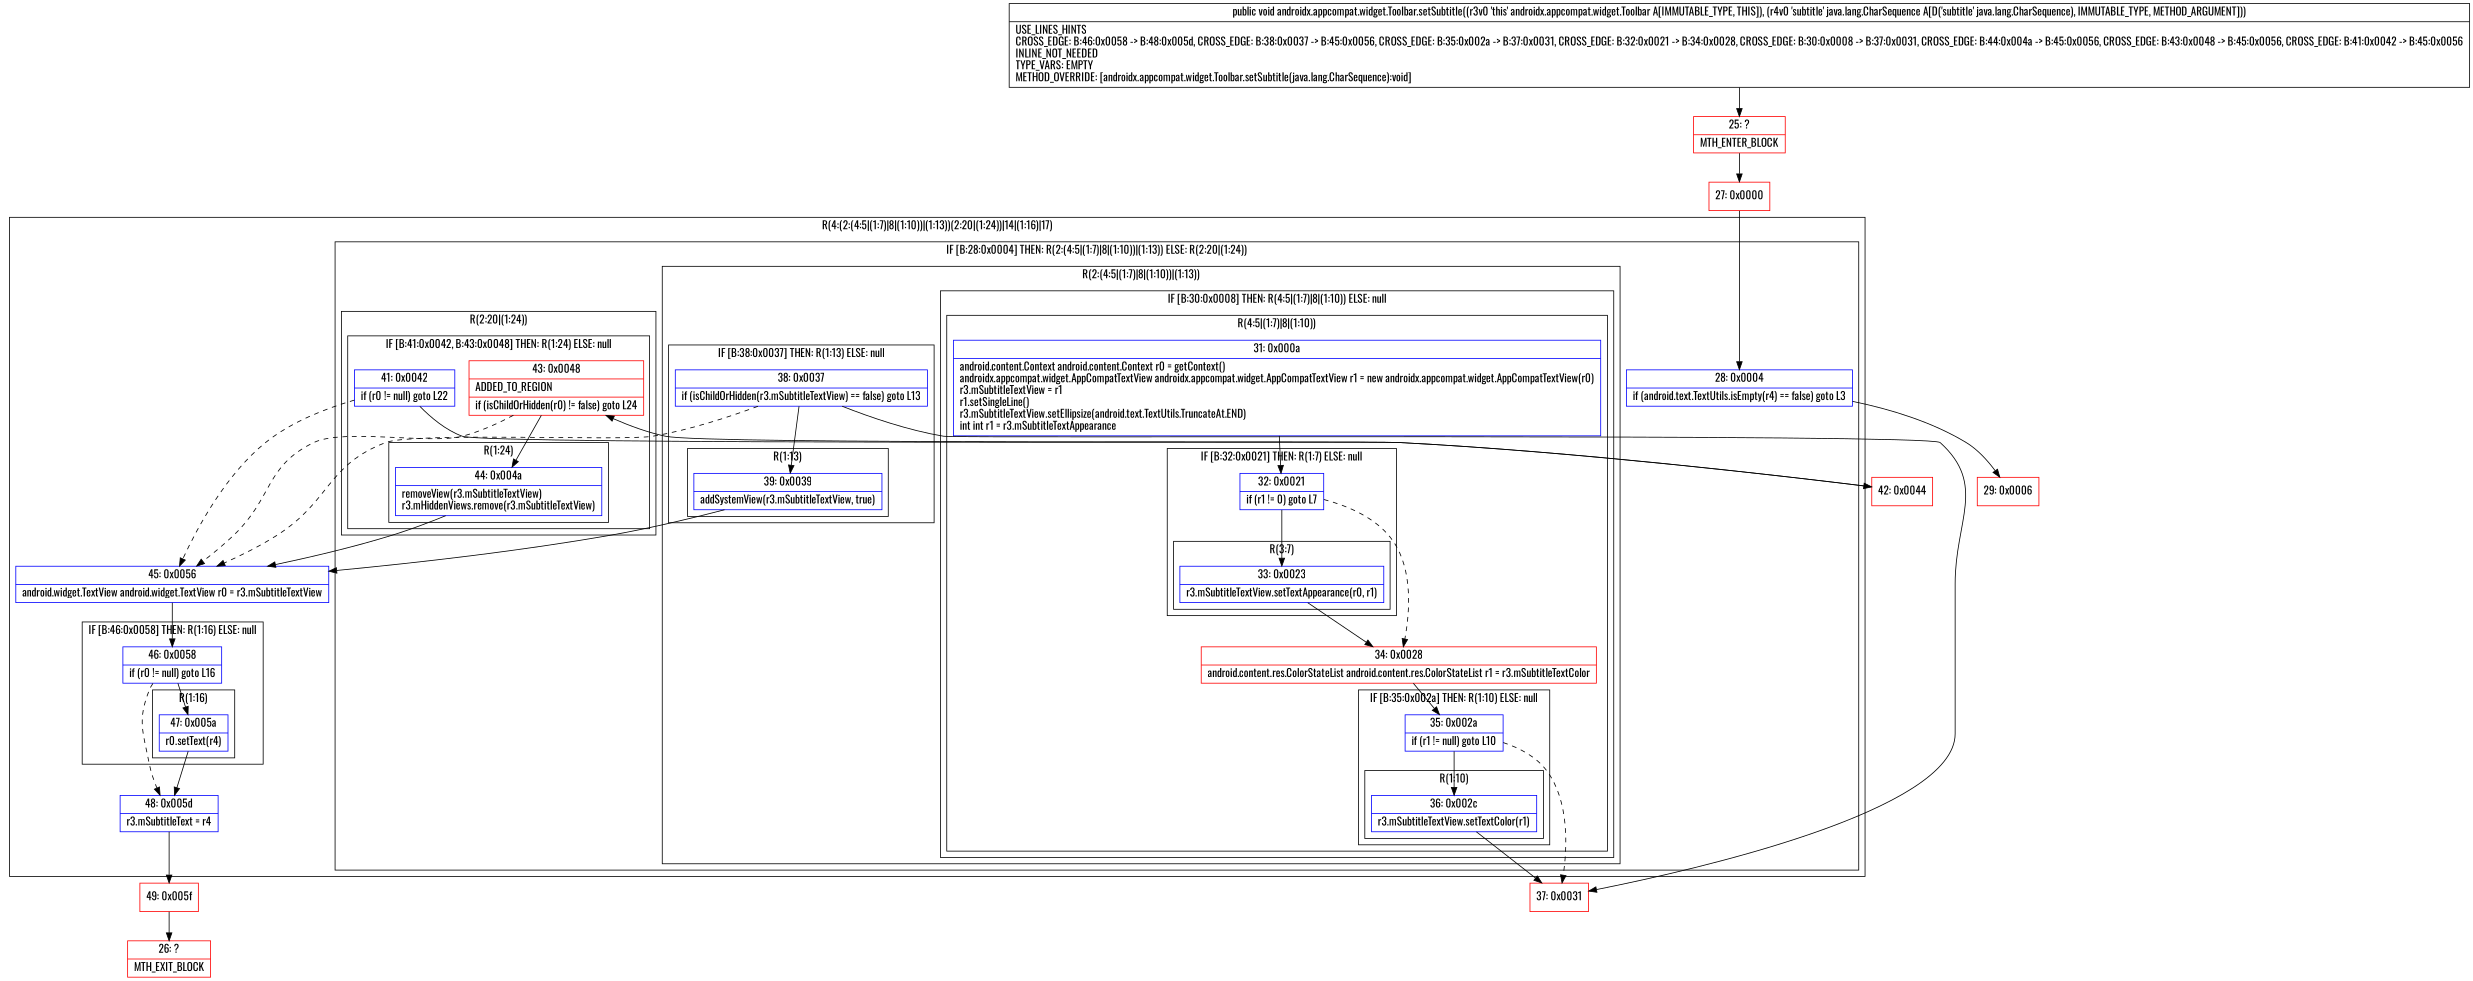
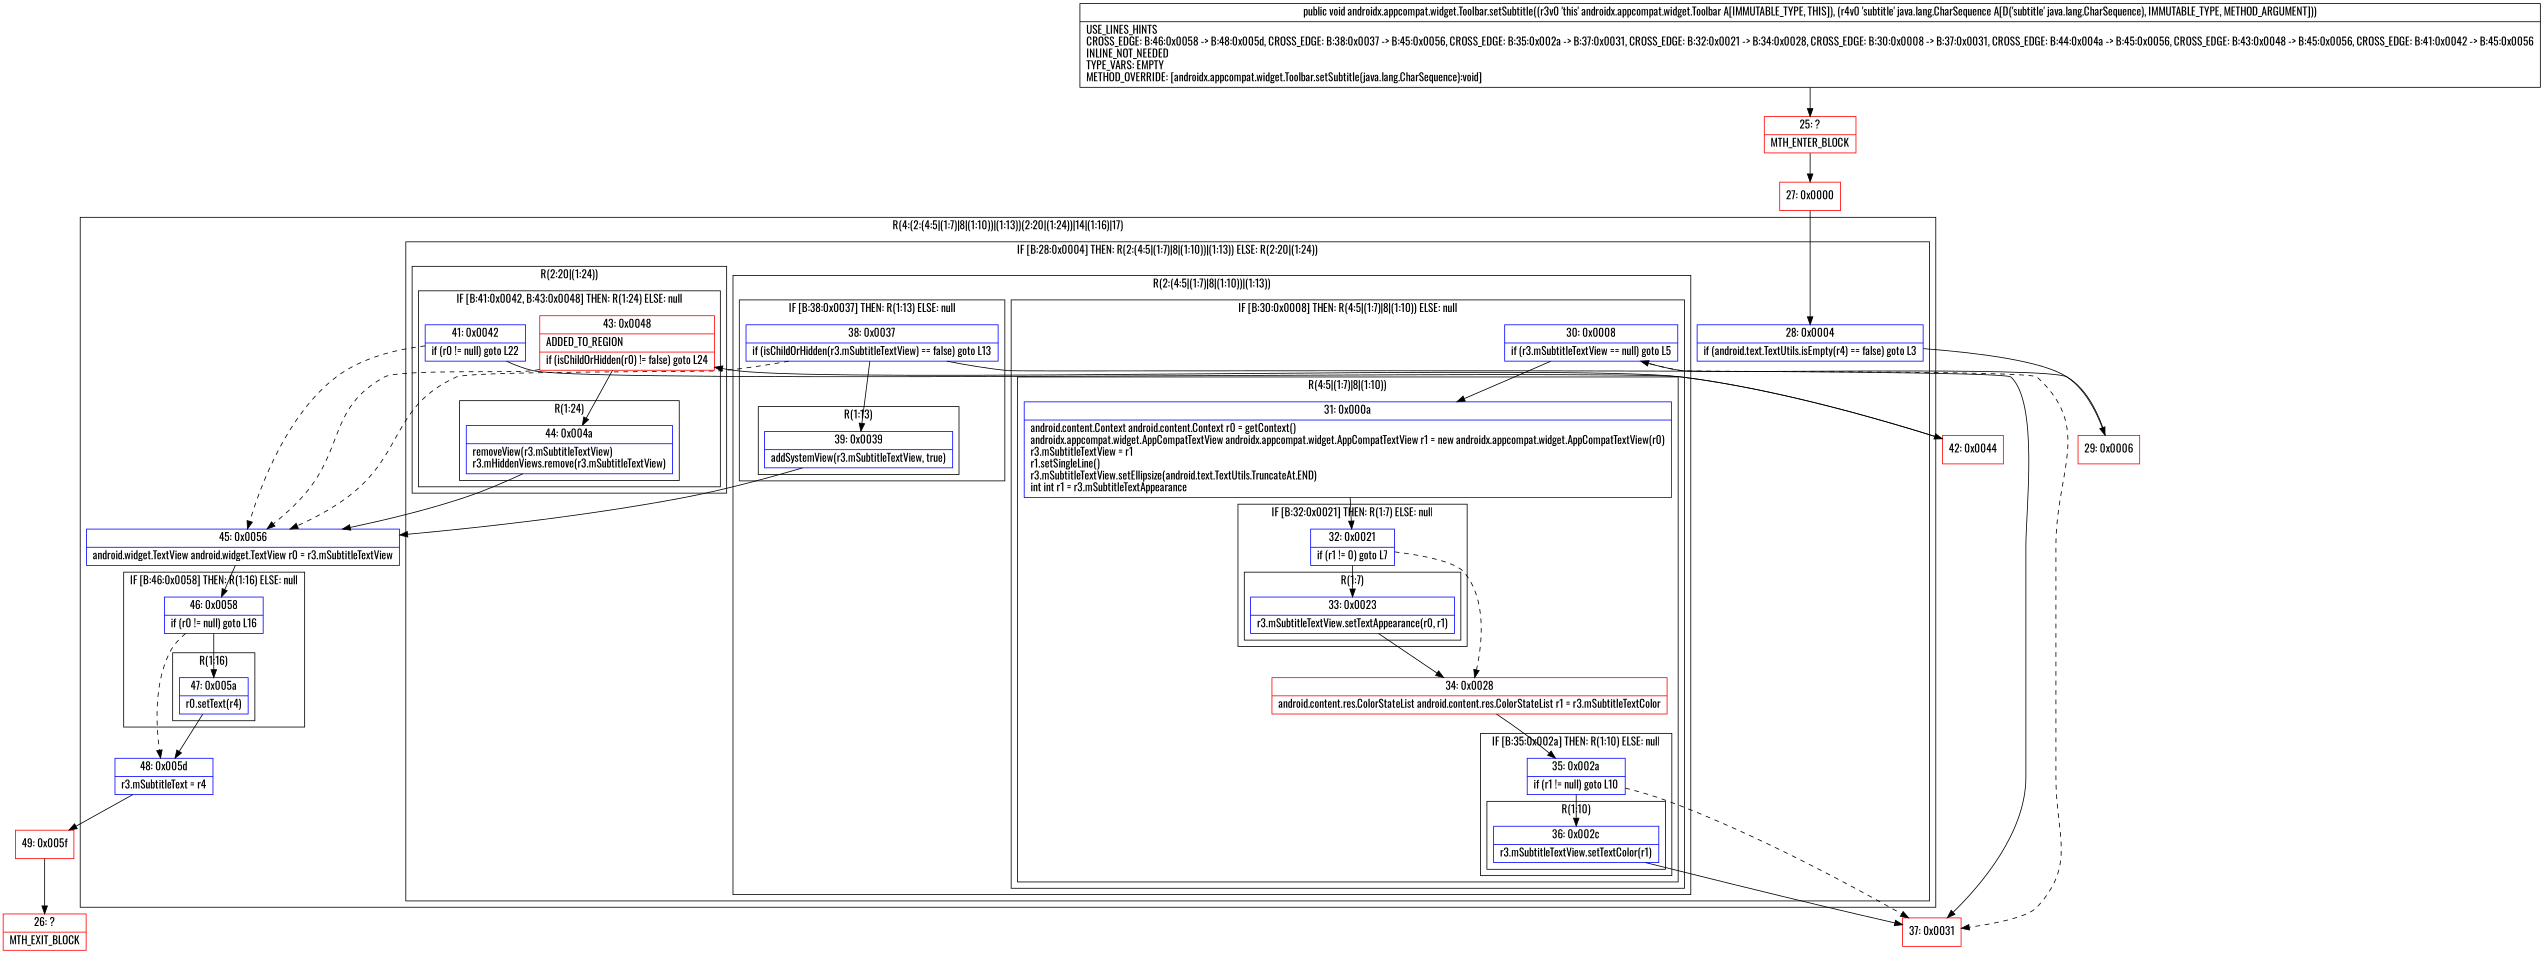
none -> (1591, 343)
(1282, 550) -> (1353, 581)
